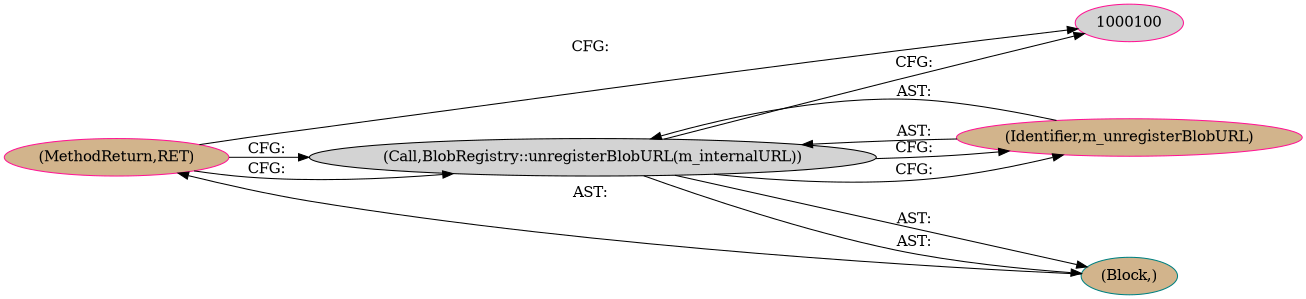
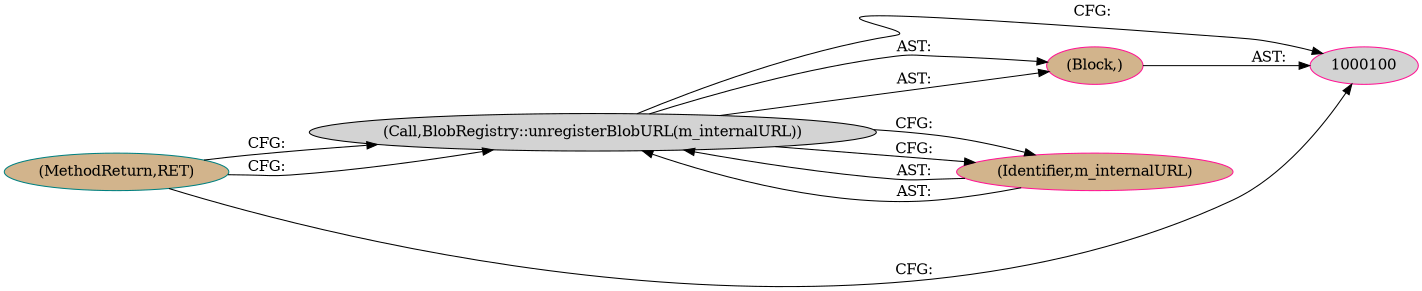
(1129, 138) -> (1095, 172)
(117, 157) -> (117, 172)
(633, 242) -> (1221, 66)
(1129, 276) -> (1095, 66)
